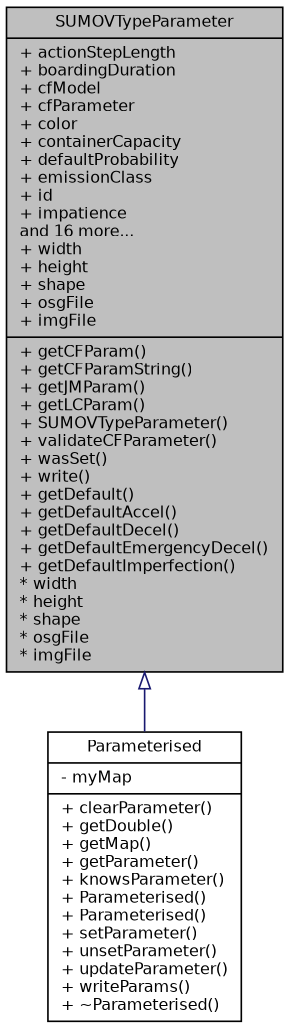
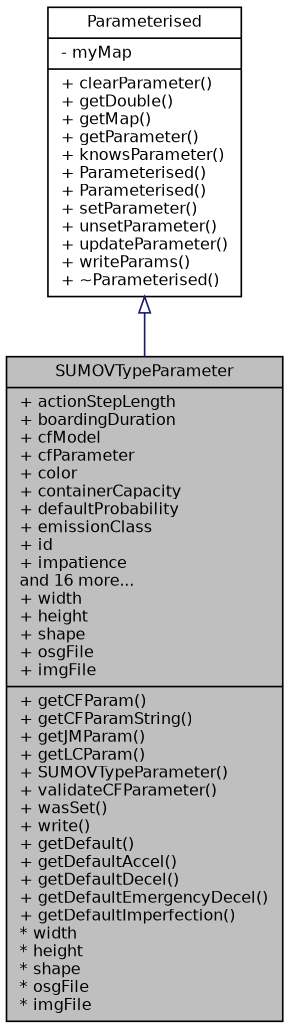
(145, 710) -> (145, 335)
